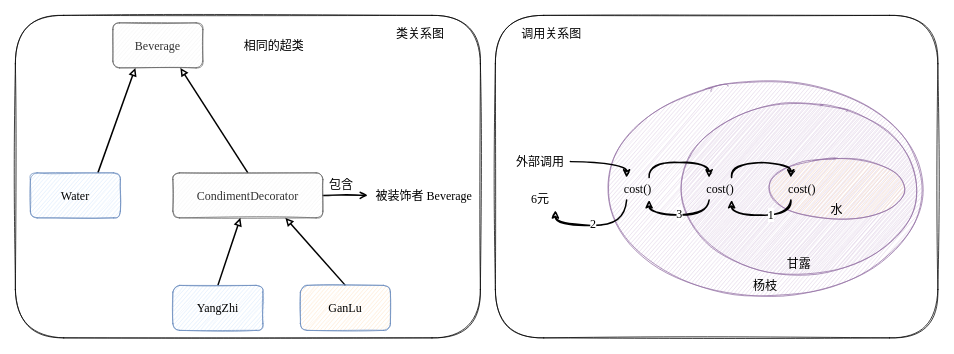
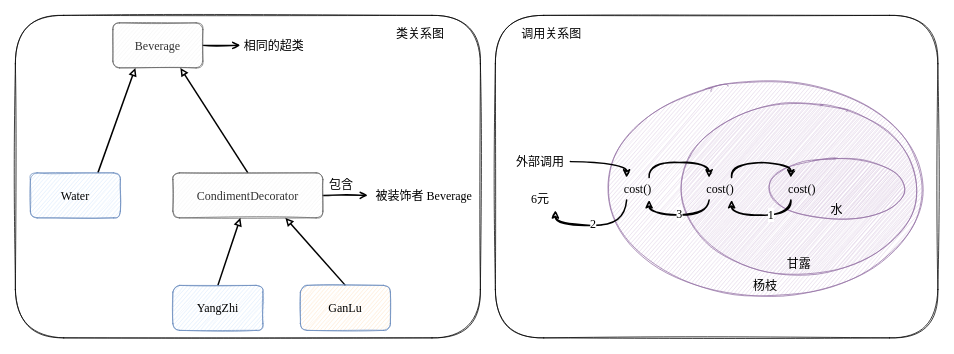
none -> (220, 45)
(837, 189) -> (837, 189)
